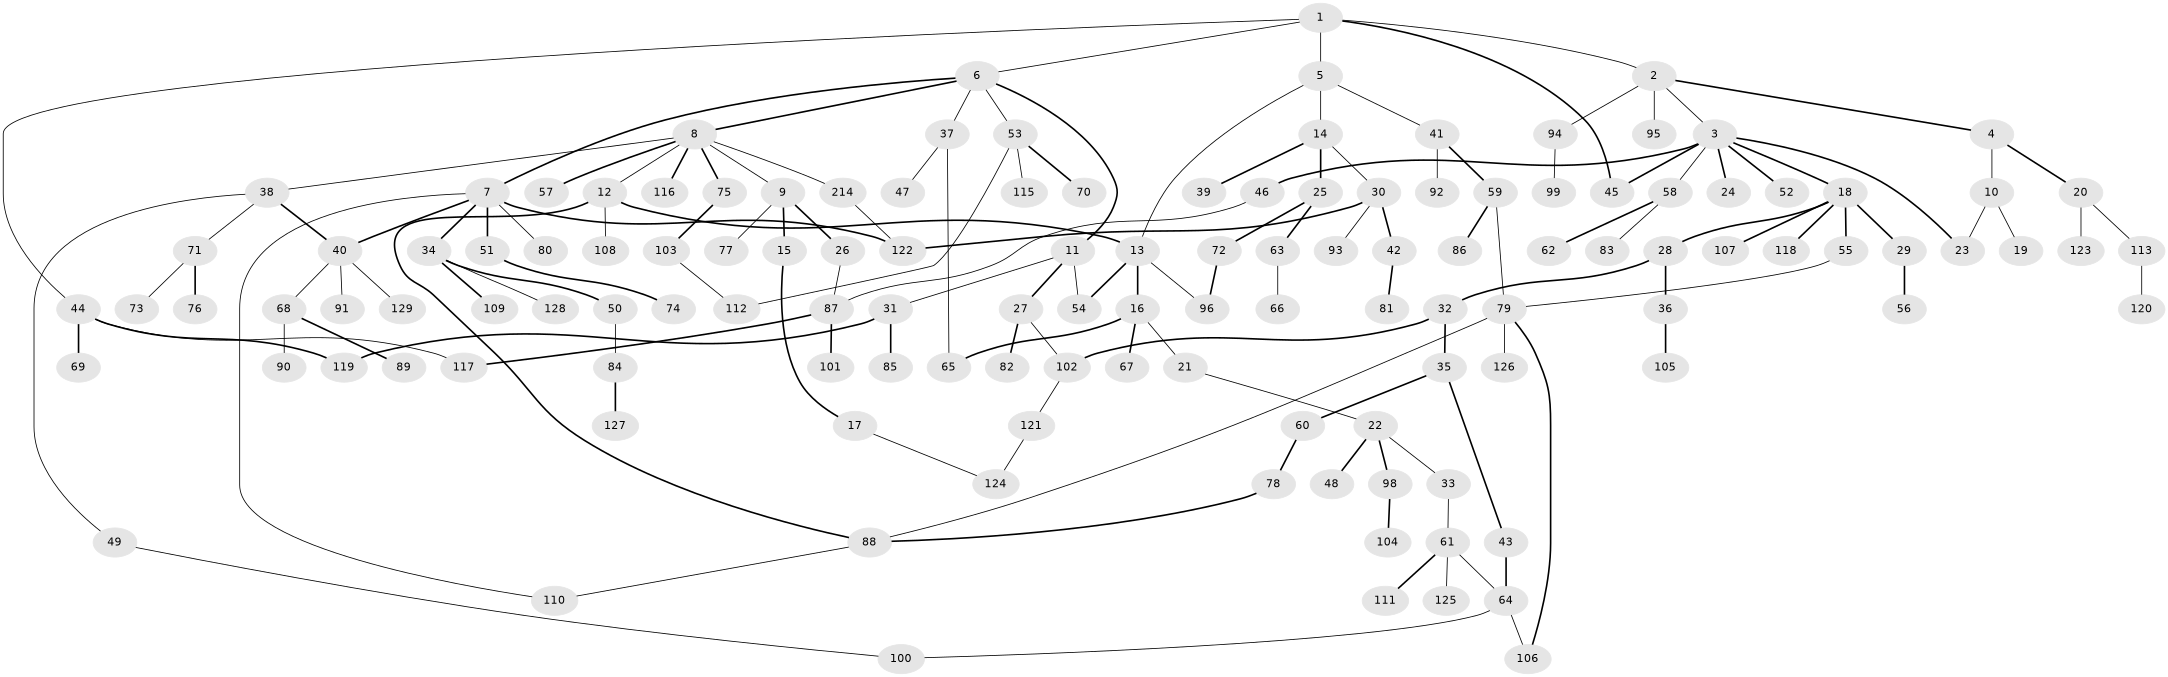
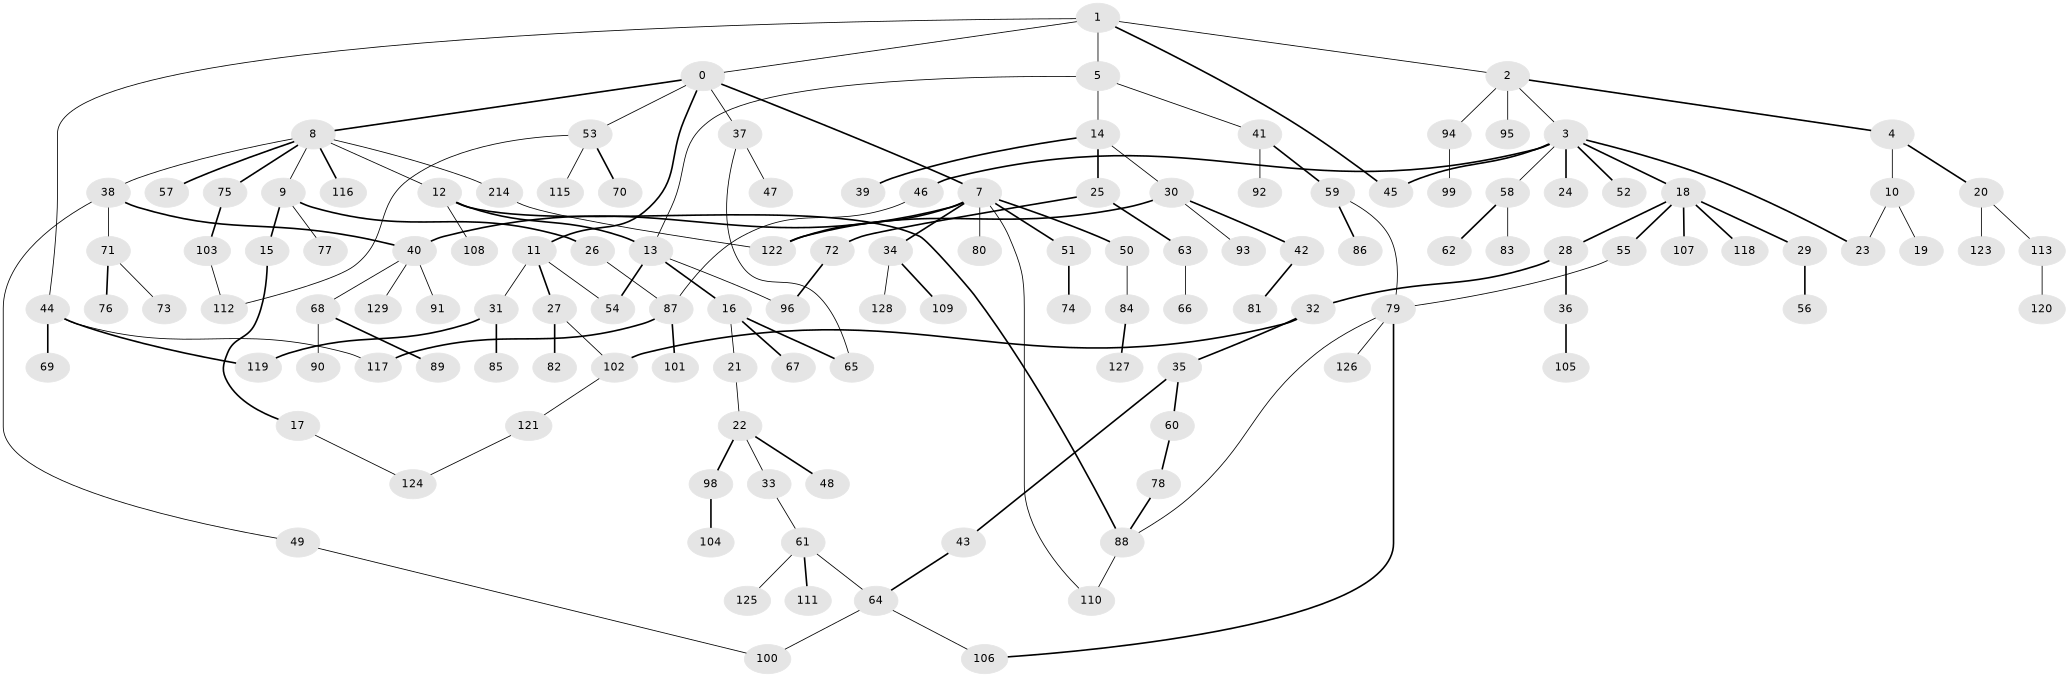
(977, 76) -> (703, 76)
(522, 280) -> (1061, 222)
